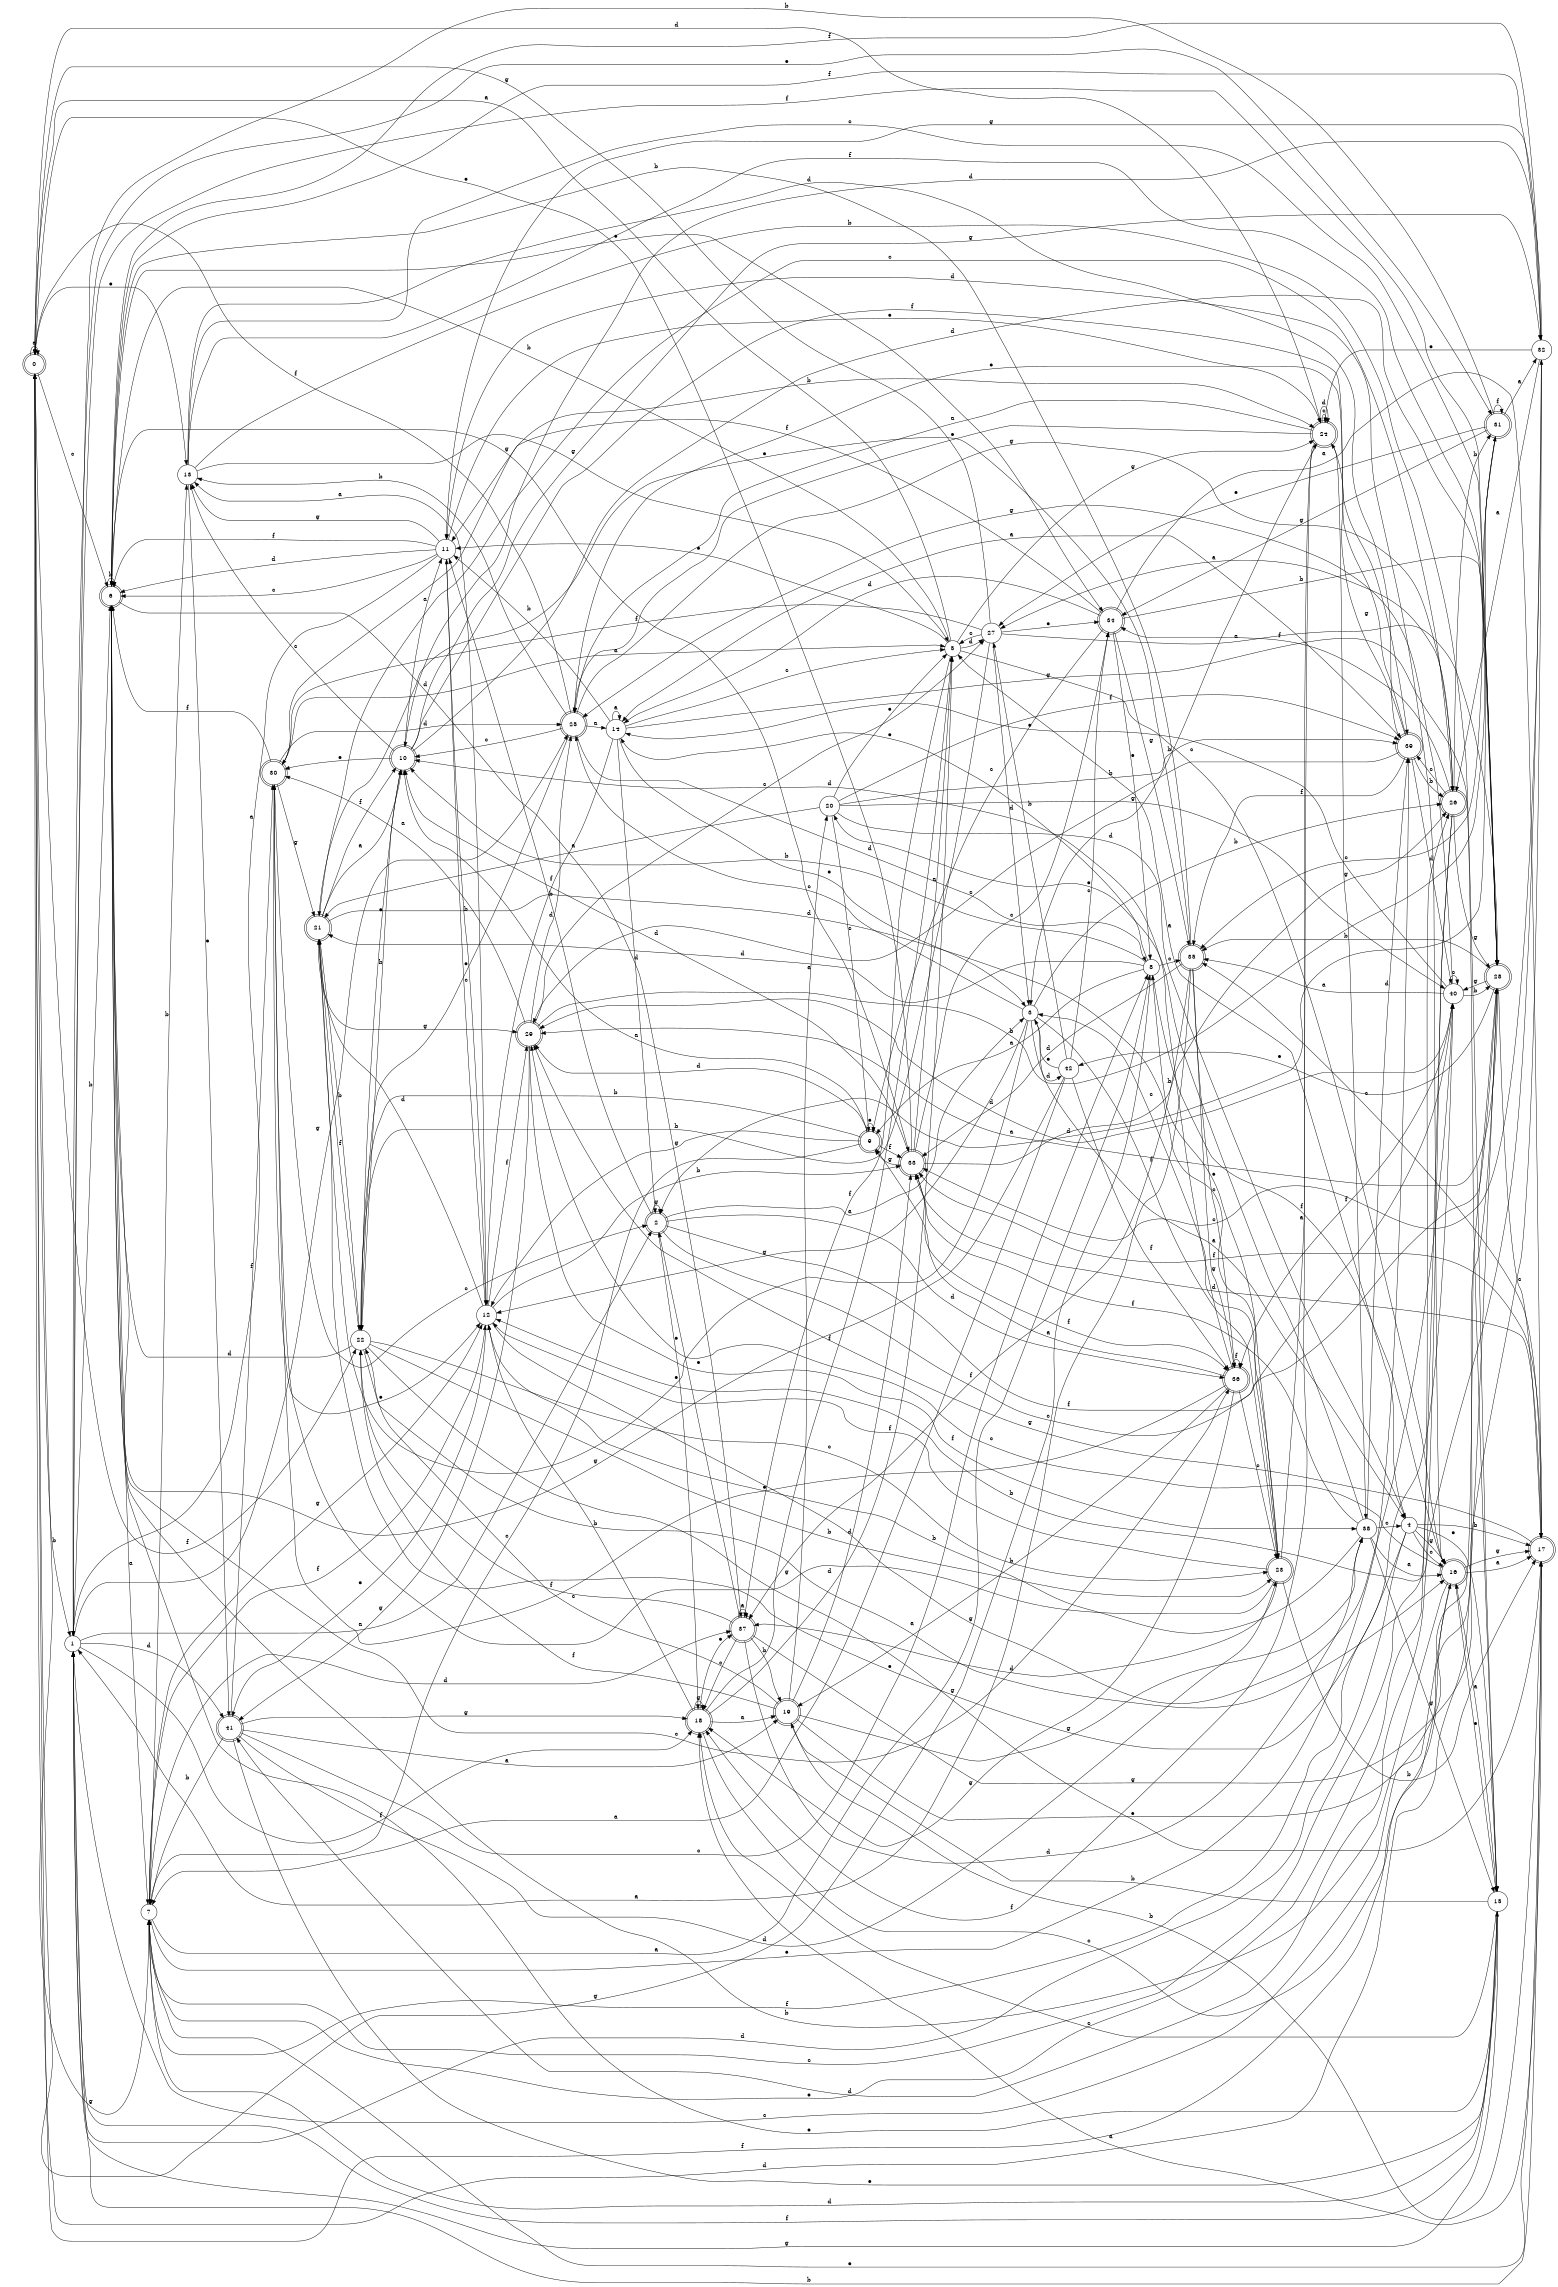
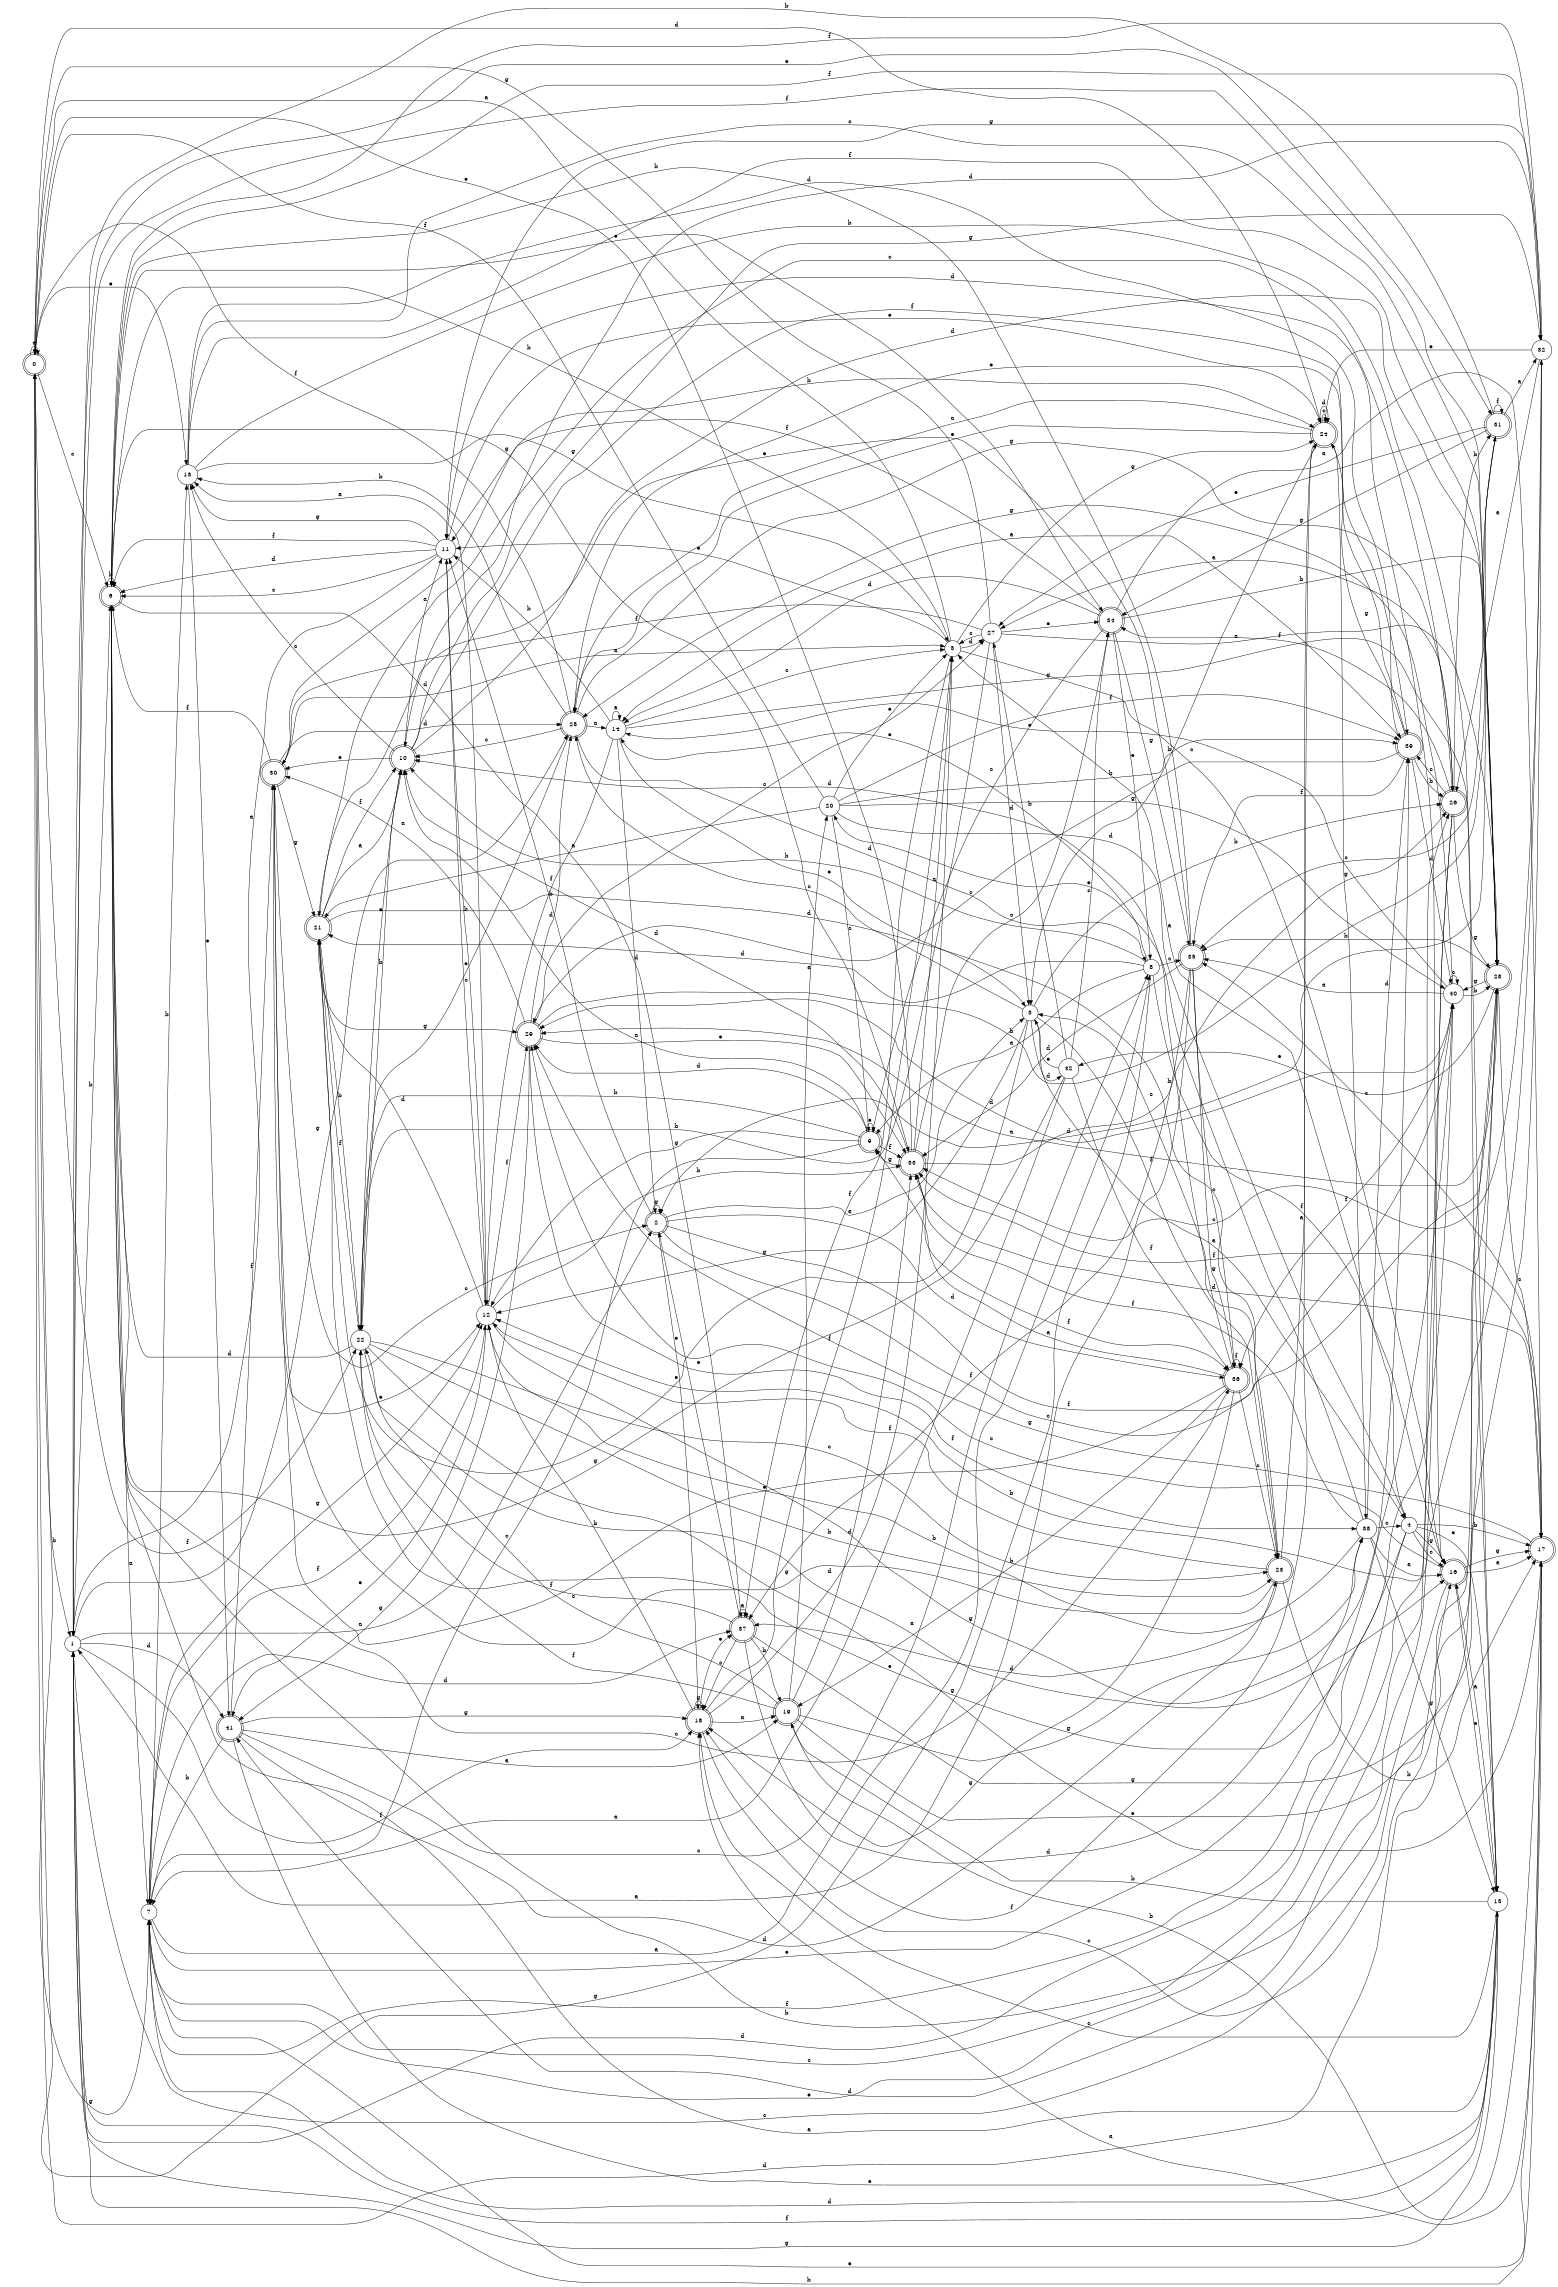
none -> (748, 1041)
(1242, 1260) -> none
(809, 2130) -> (809, 2130)
(51, 2207) -> (474, 253)
